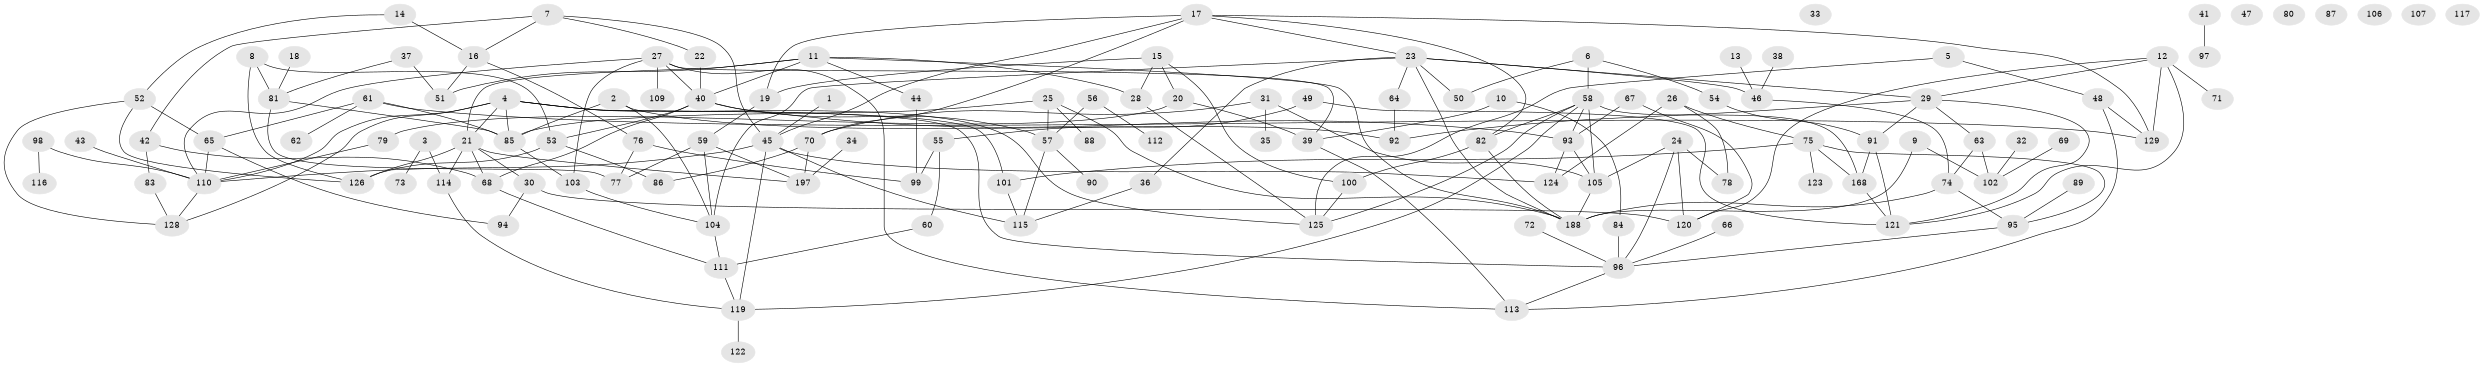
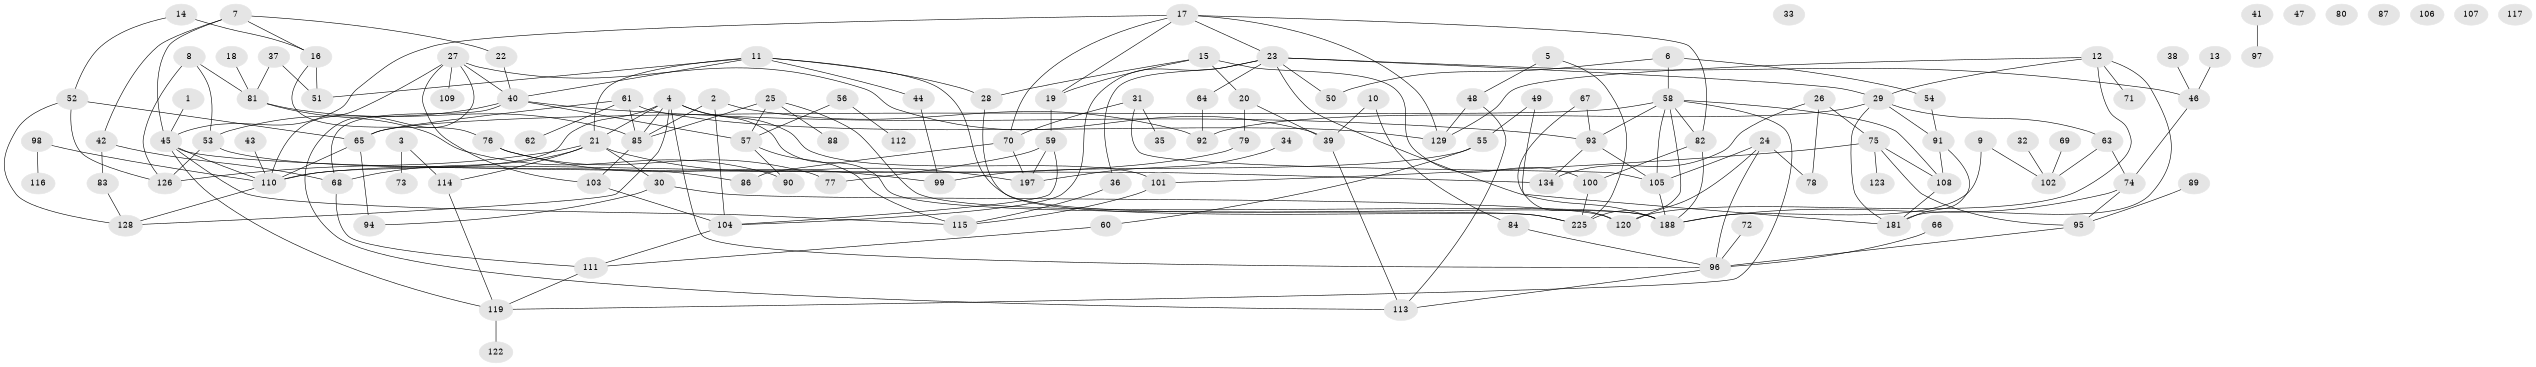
none -> (1140, 113)
(370, 167) -> (433, 135)
(1551, 183) -> (1546, 183)
(1859, 183) -> (1944, 183)
(1316, 226) -> (1580, 226)
(1893, 226) -> (1894, 226)
